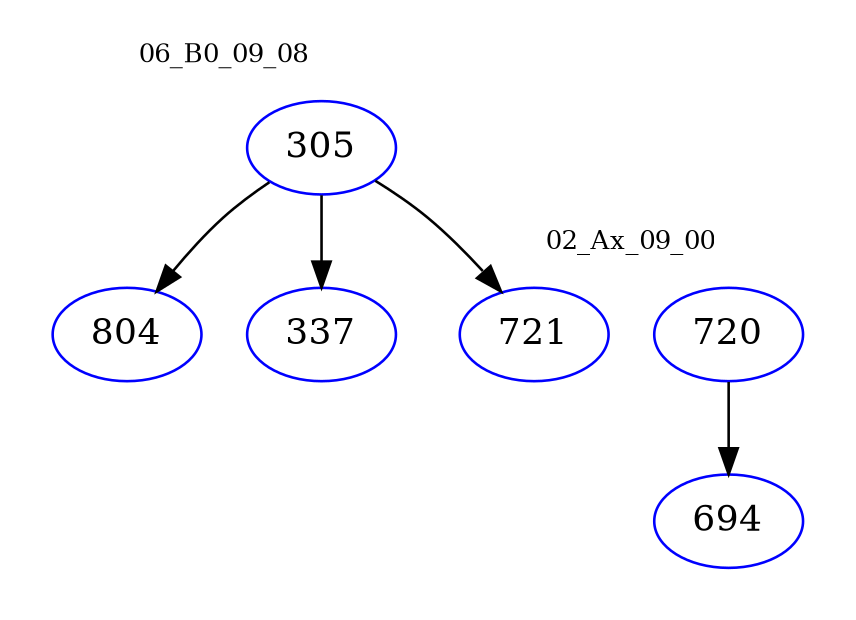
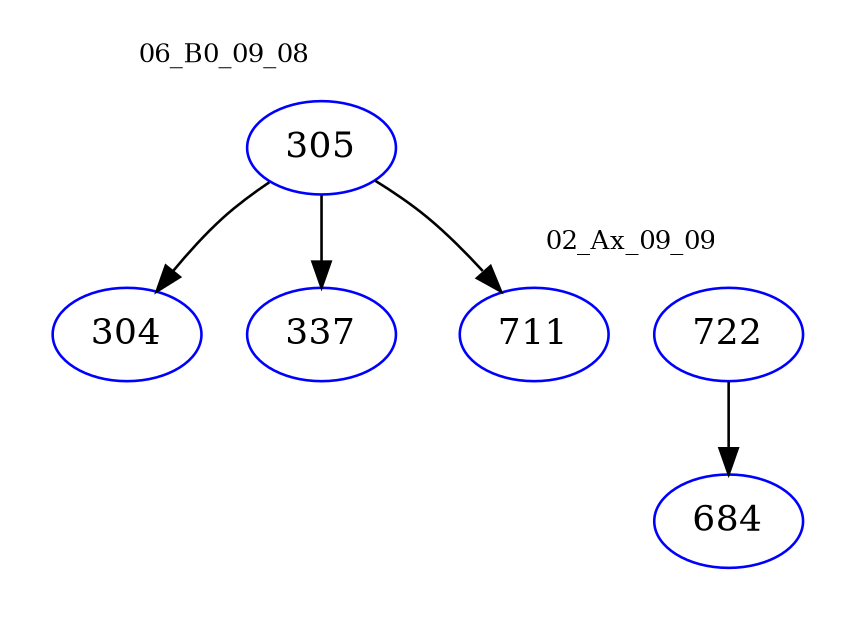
(631, 242) -> (631, 242)
(127, 335) -> (127, 335)
(534, 335) -> (534, 335)
(729, 335) -> (729, 335)
(729, 521) -> (729, 521)
